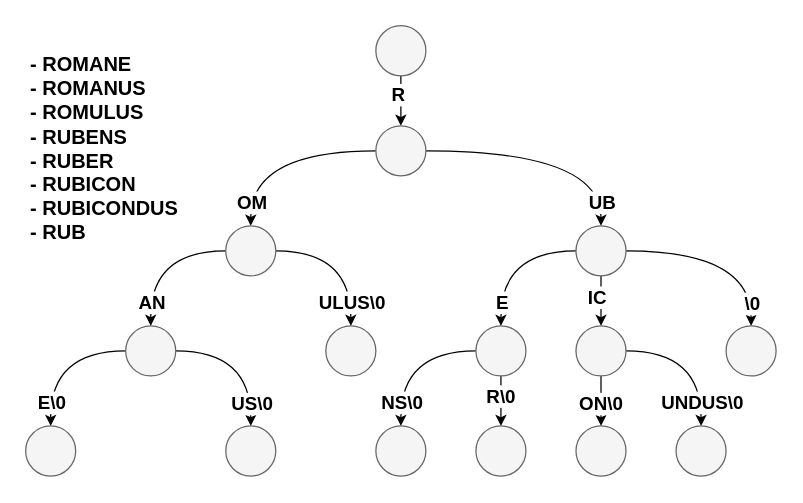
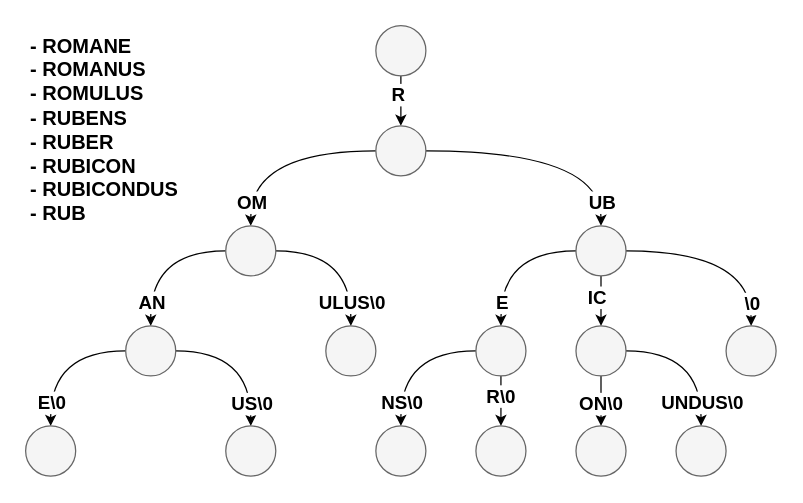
(116, 144) -> (116, 126)
